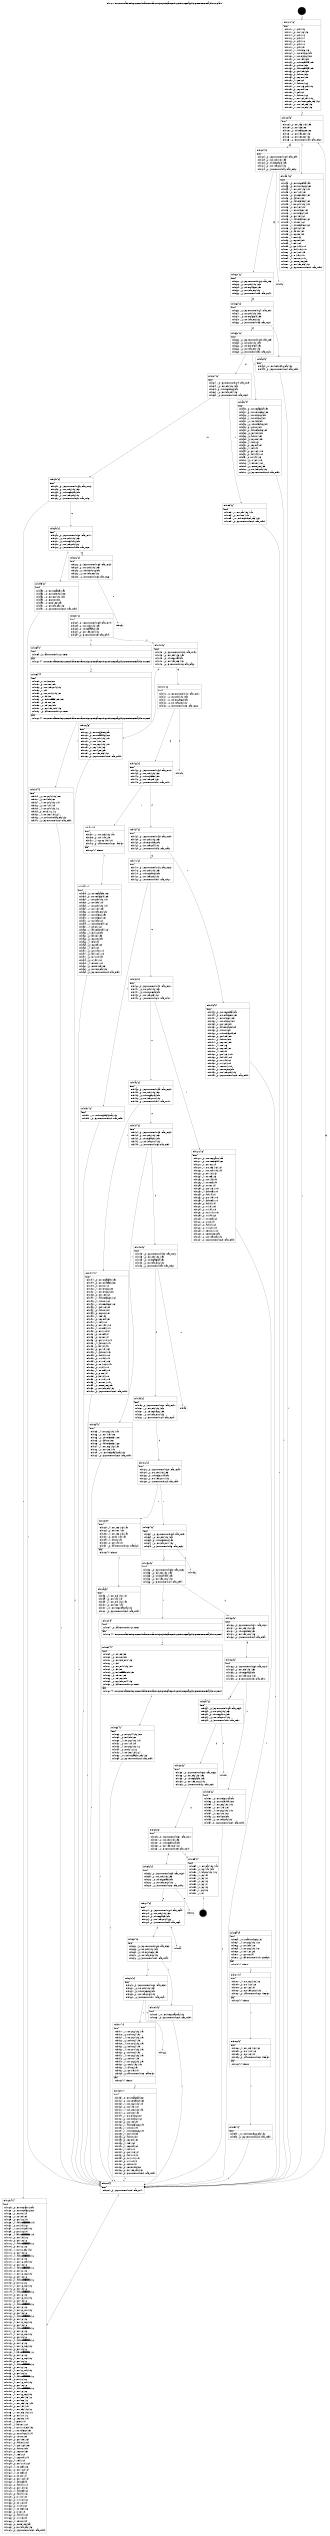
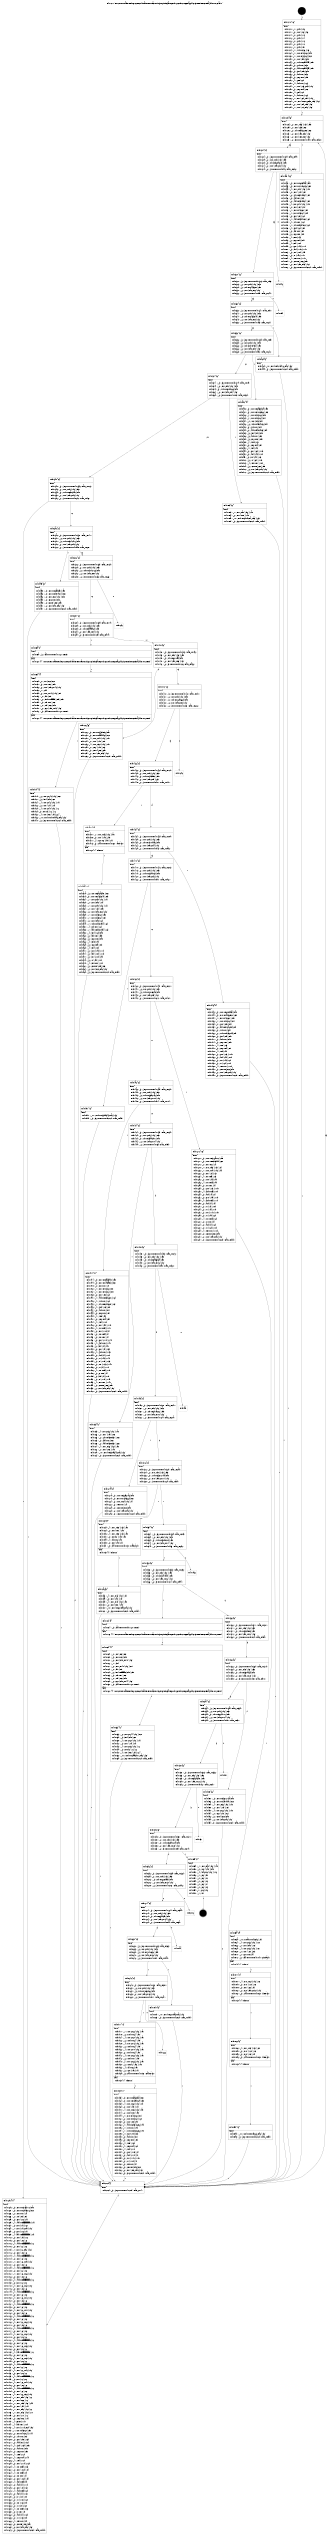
none -> (280, 313)
none -> (91, 596)
none -> (125, 1502)
none -> (199, 1840)
